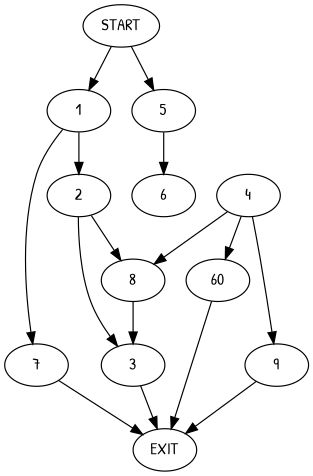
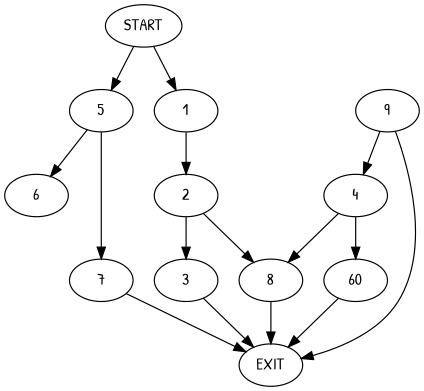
(27, 227) -> (101, 189)
(263, 274) -> (374, 147)
(133, 317) -> (271, 317)
